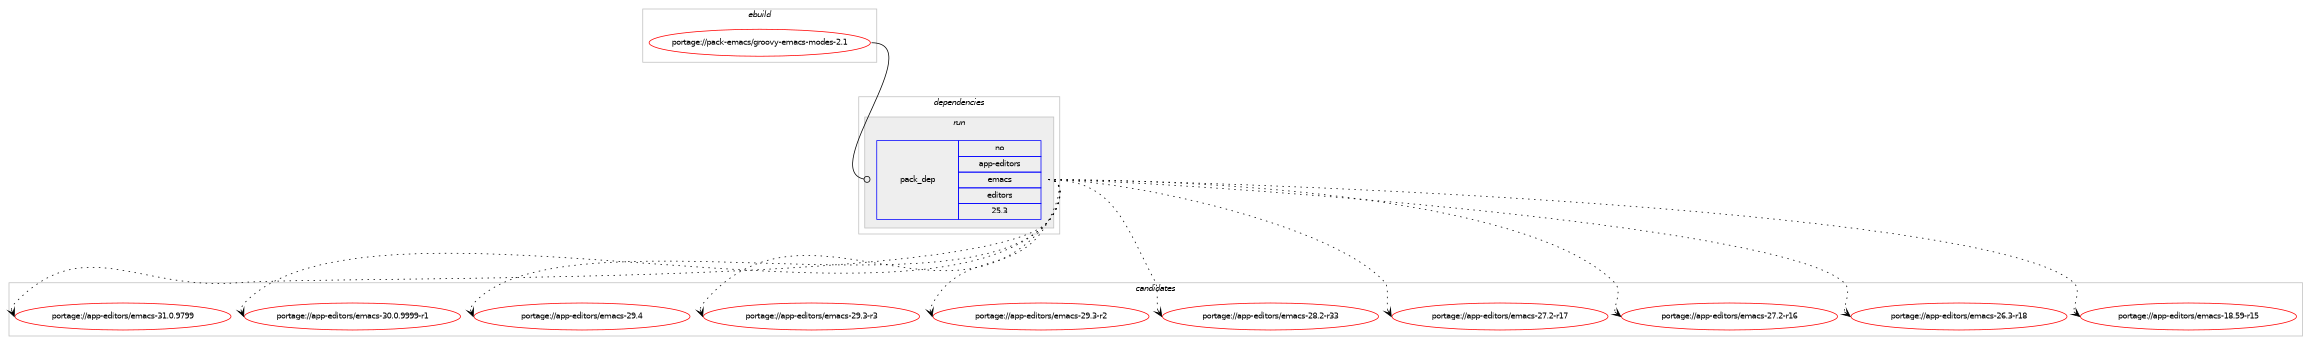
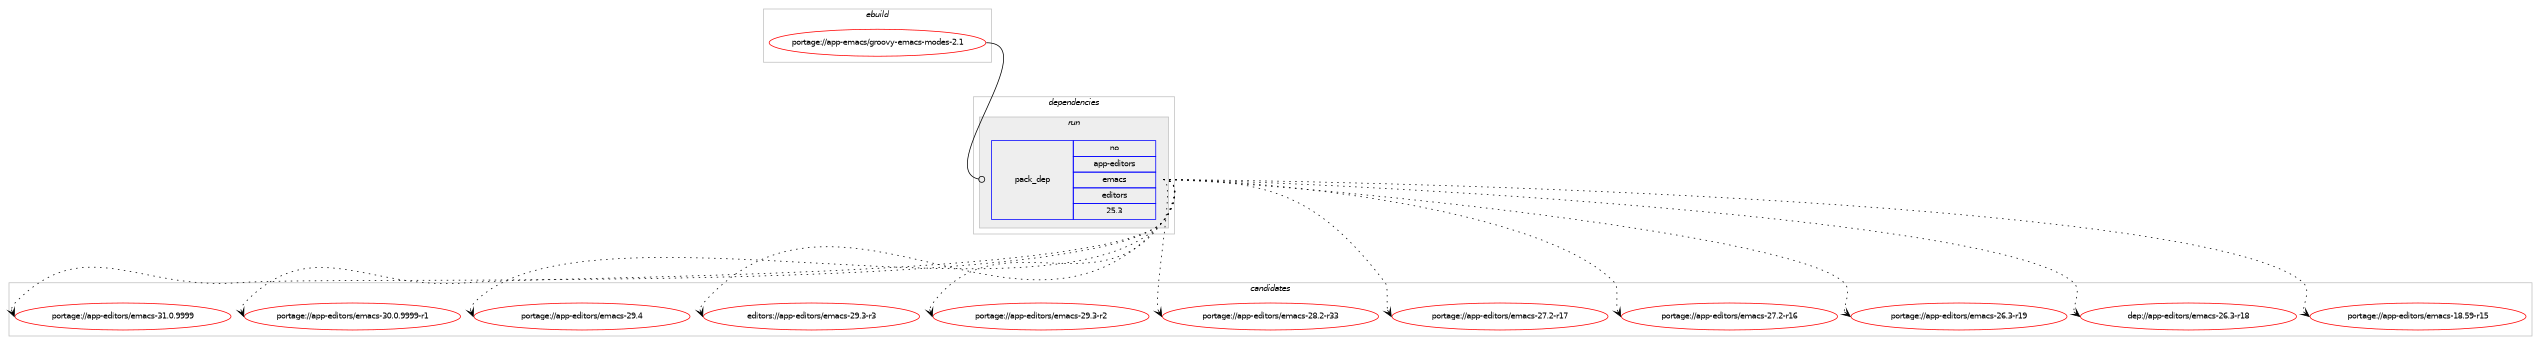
(760, 43) -> (878, 43)
(123, 316) -> (123, 316)
(812, 316) -> (812, 316)
none -> (1959, 316)
(1959, 316) -> (2188, 316)
